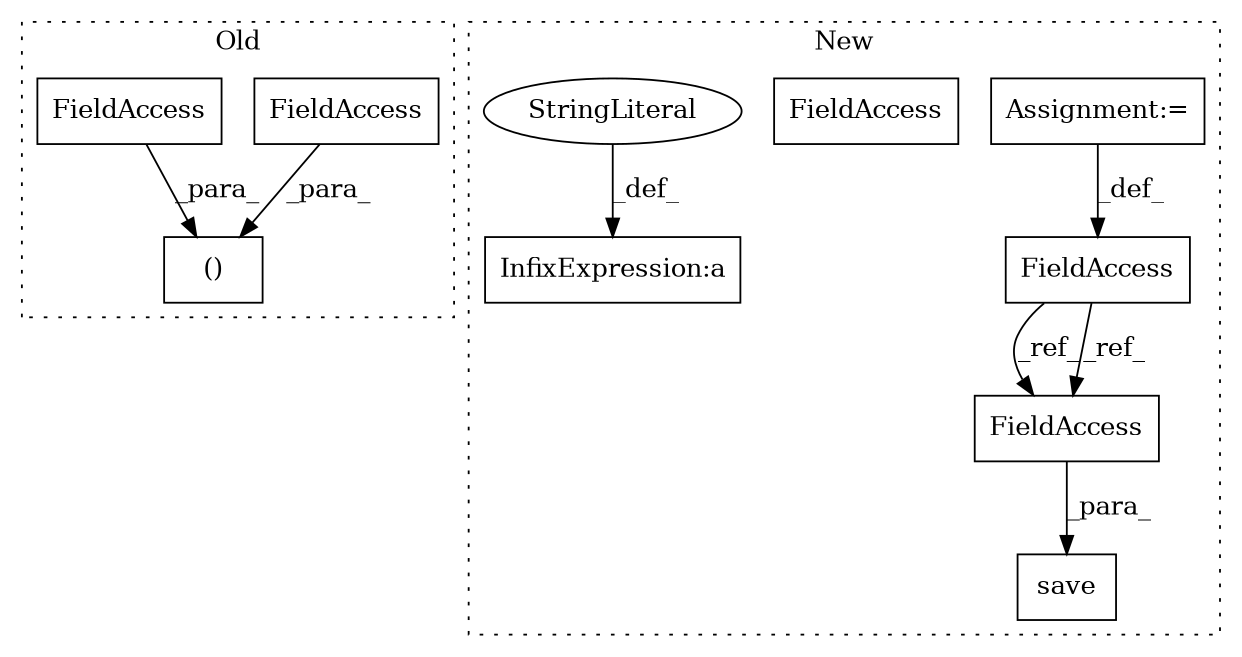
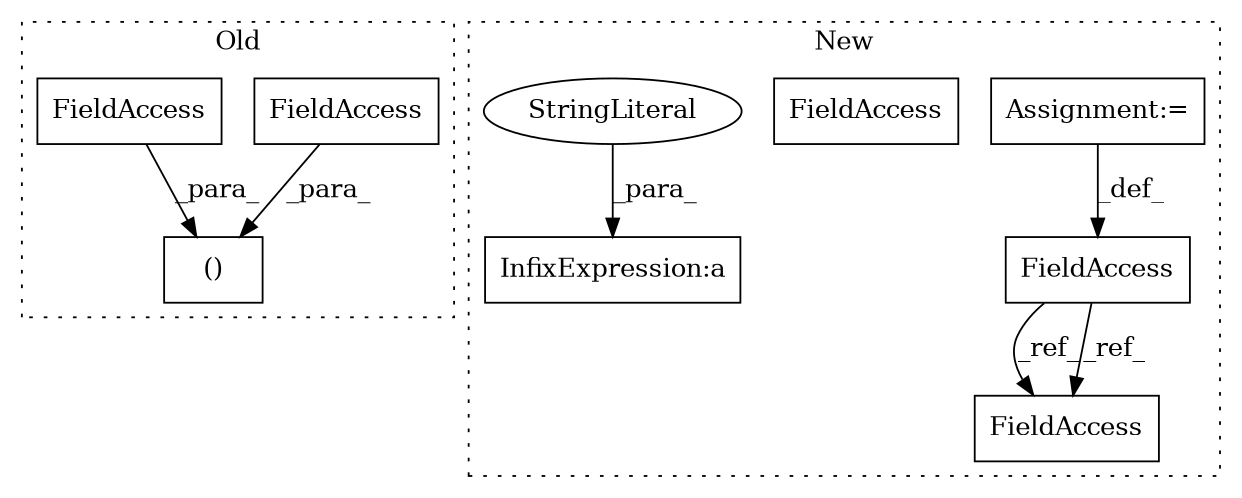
(646, 191) -> (655, 191)
(1067, 587) -> none
